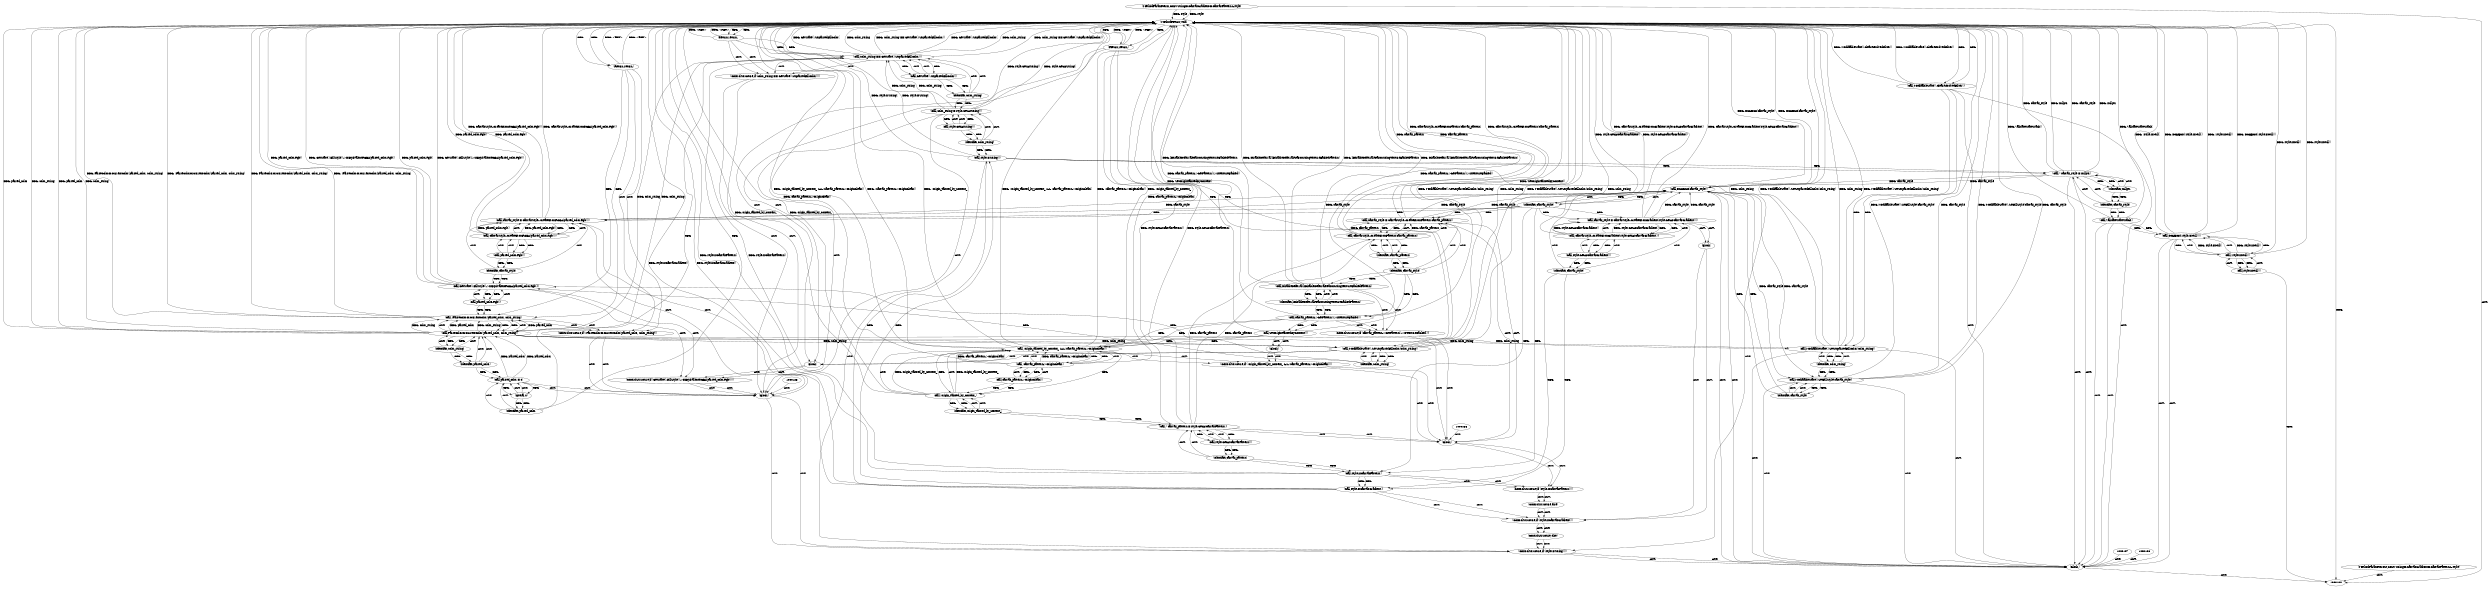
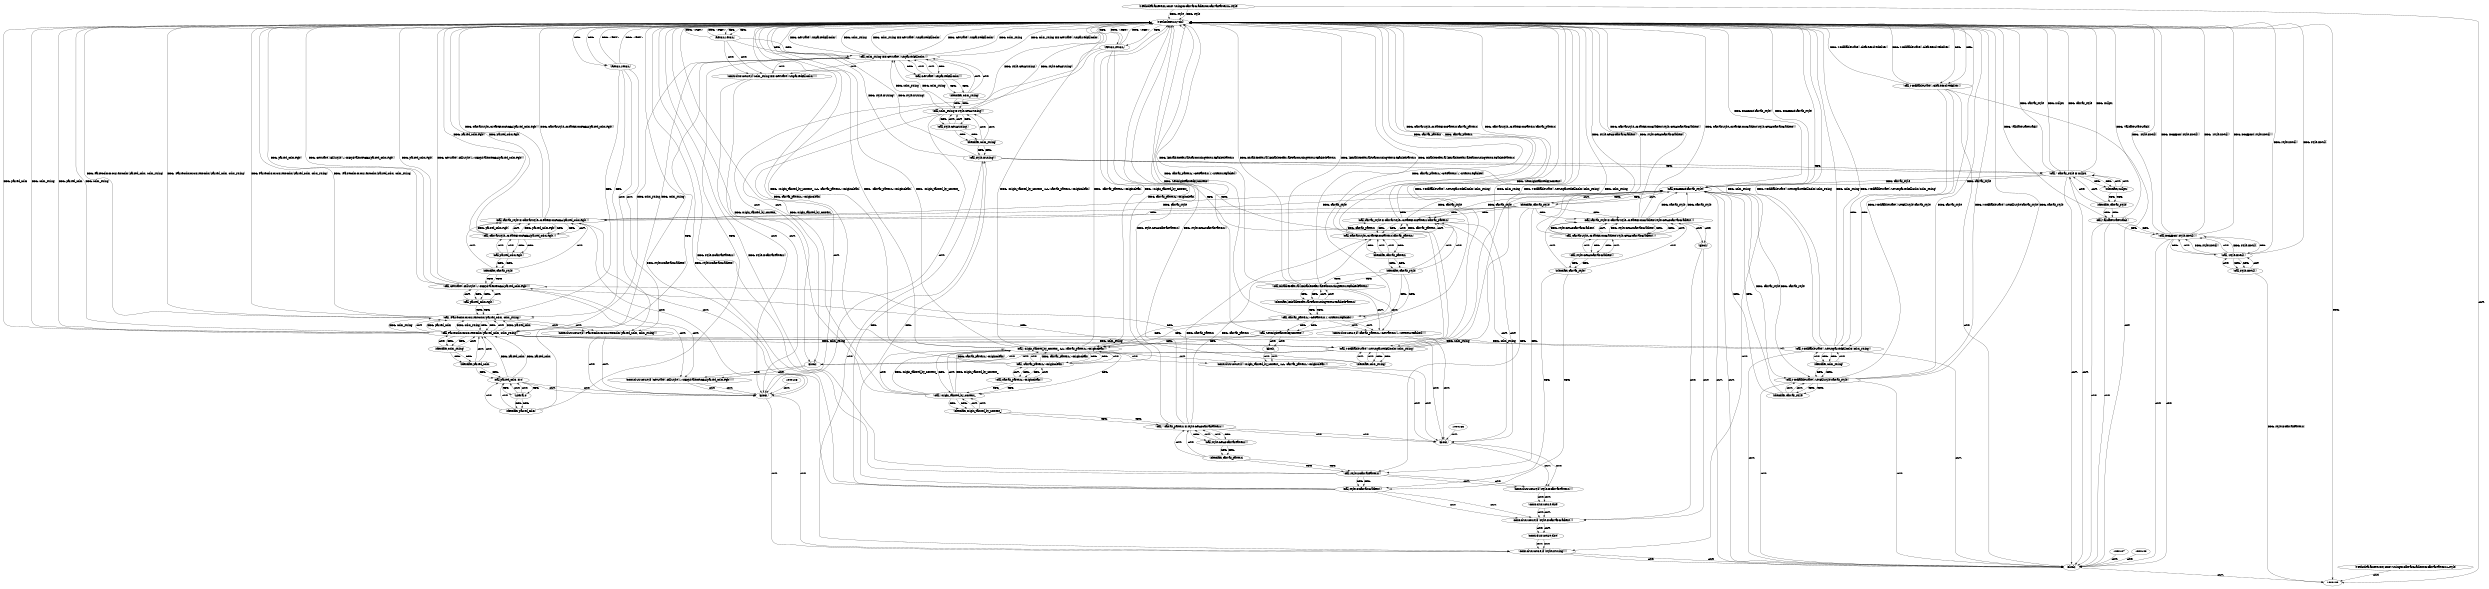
(2290, 427) -> (2286, 427)
